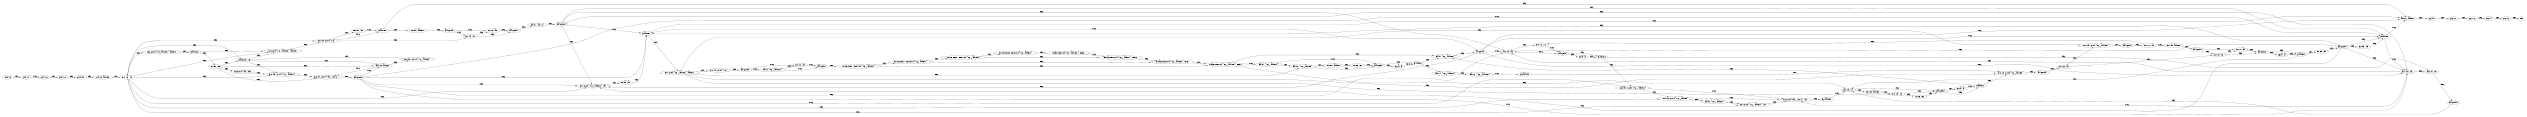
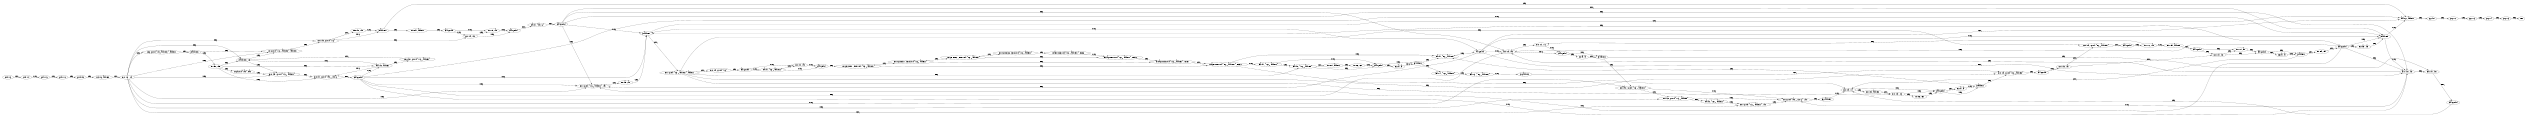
(178, 46) -> (176, 46)
